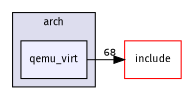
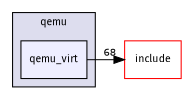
(54, 23) -> (54, 23)
